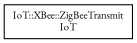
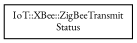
(68, 22) -> (68, 22)
